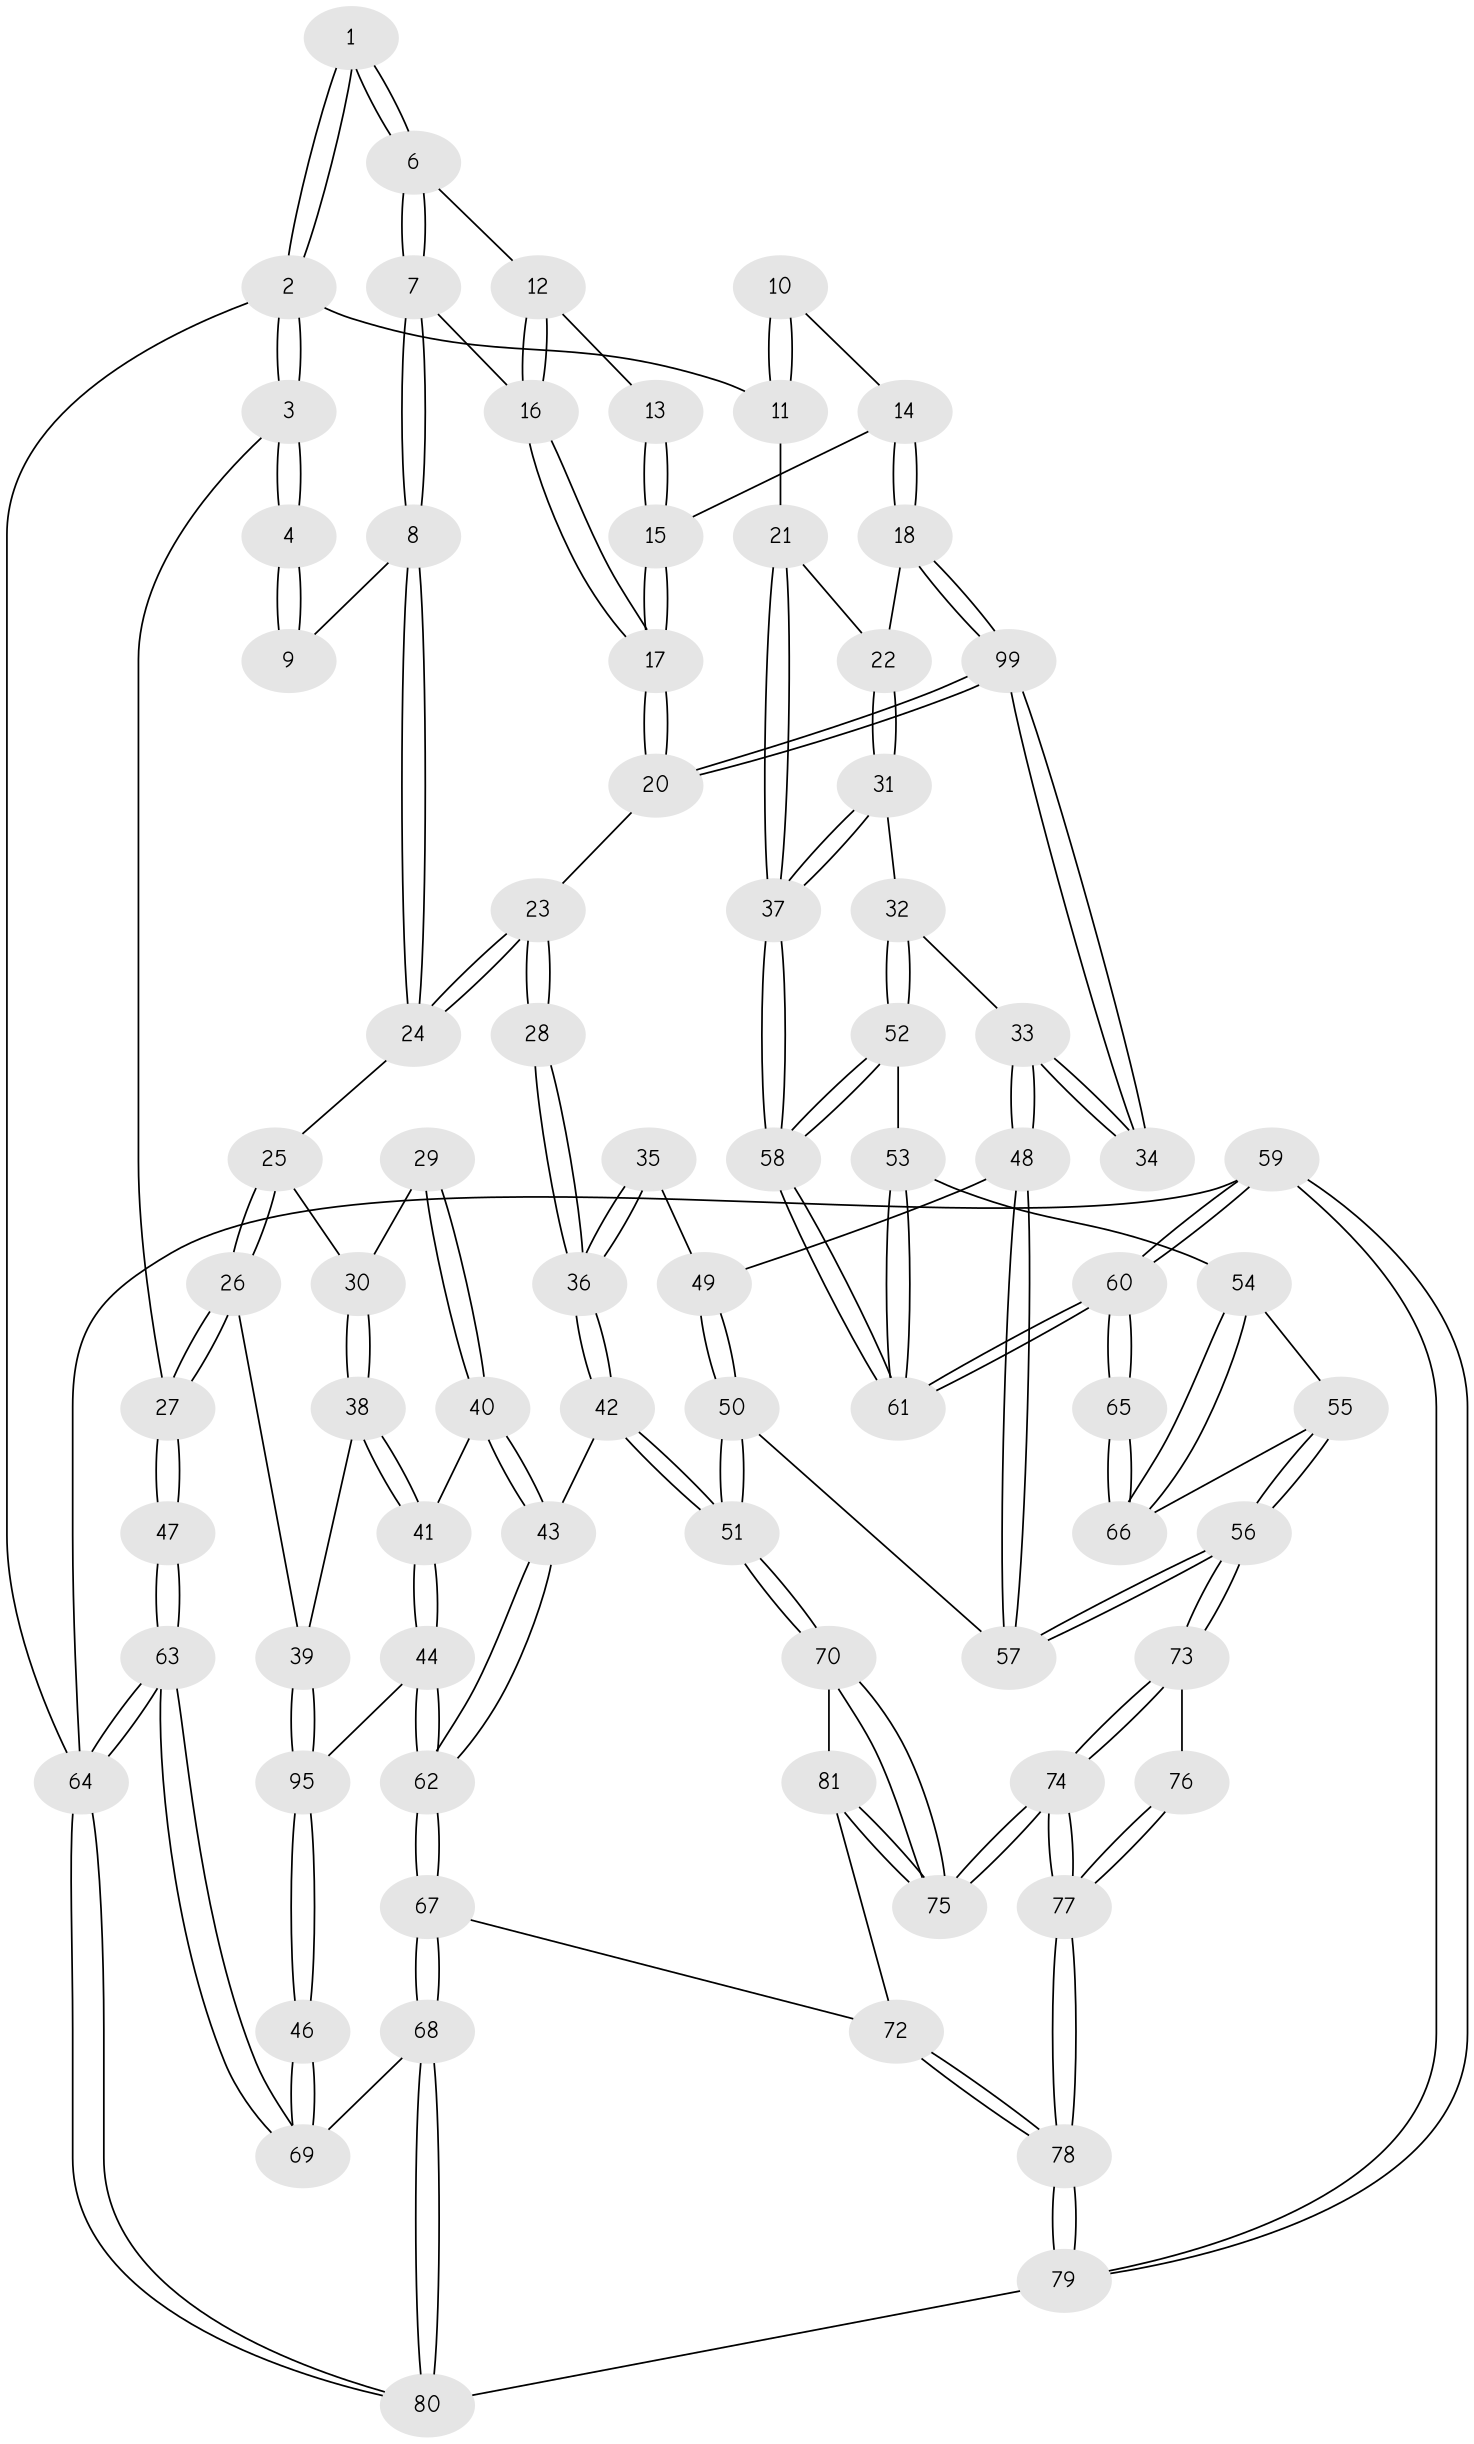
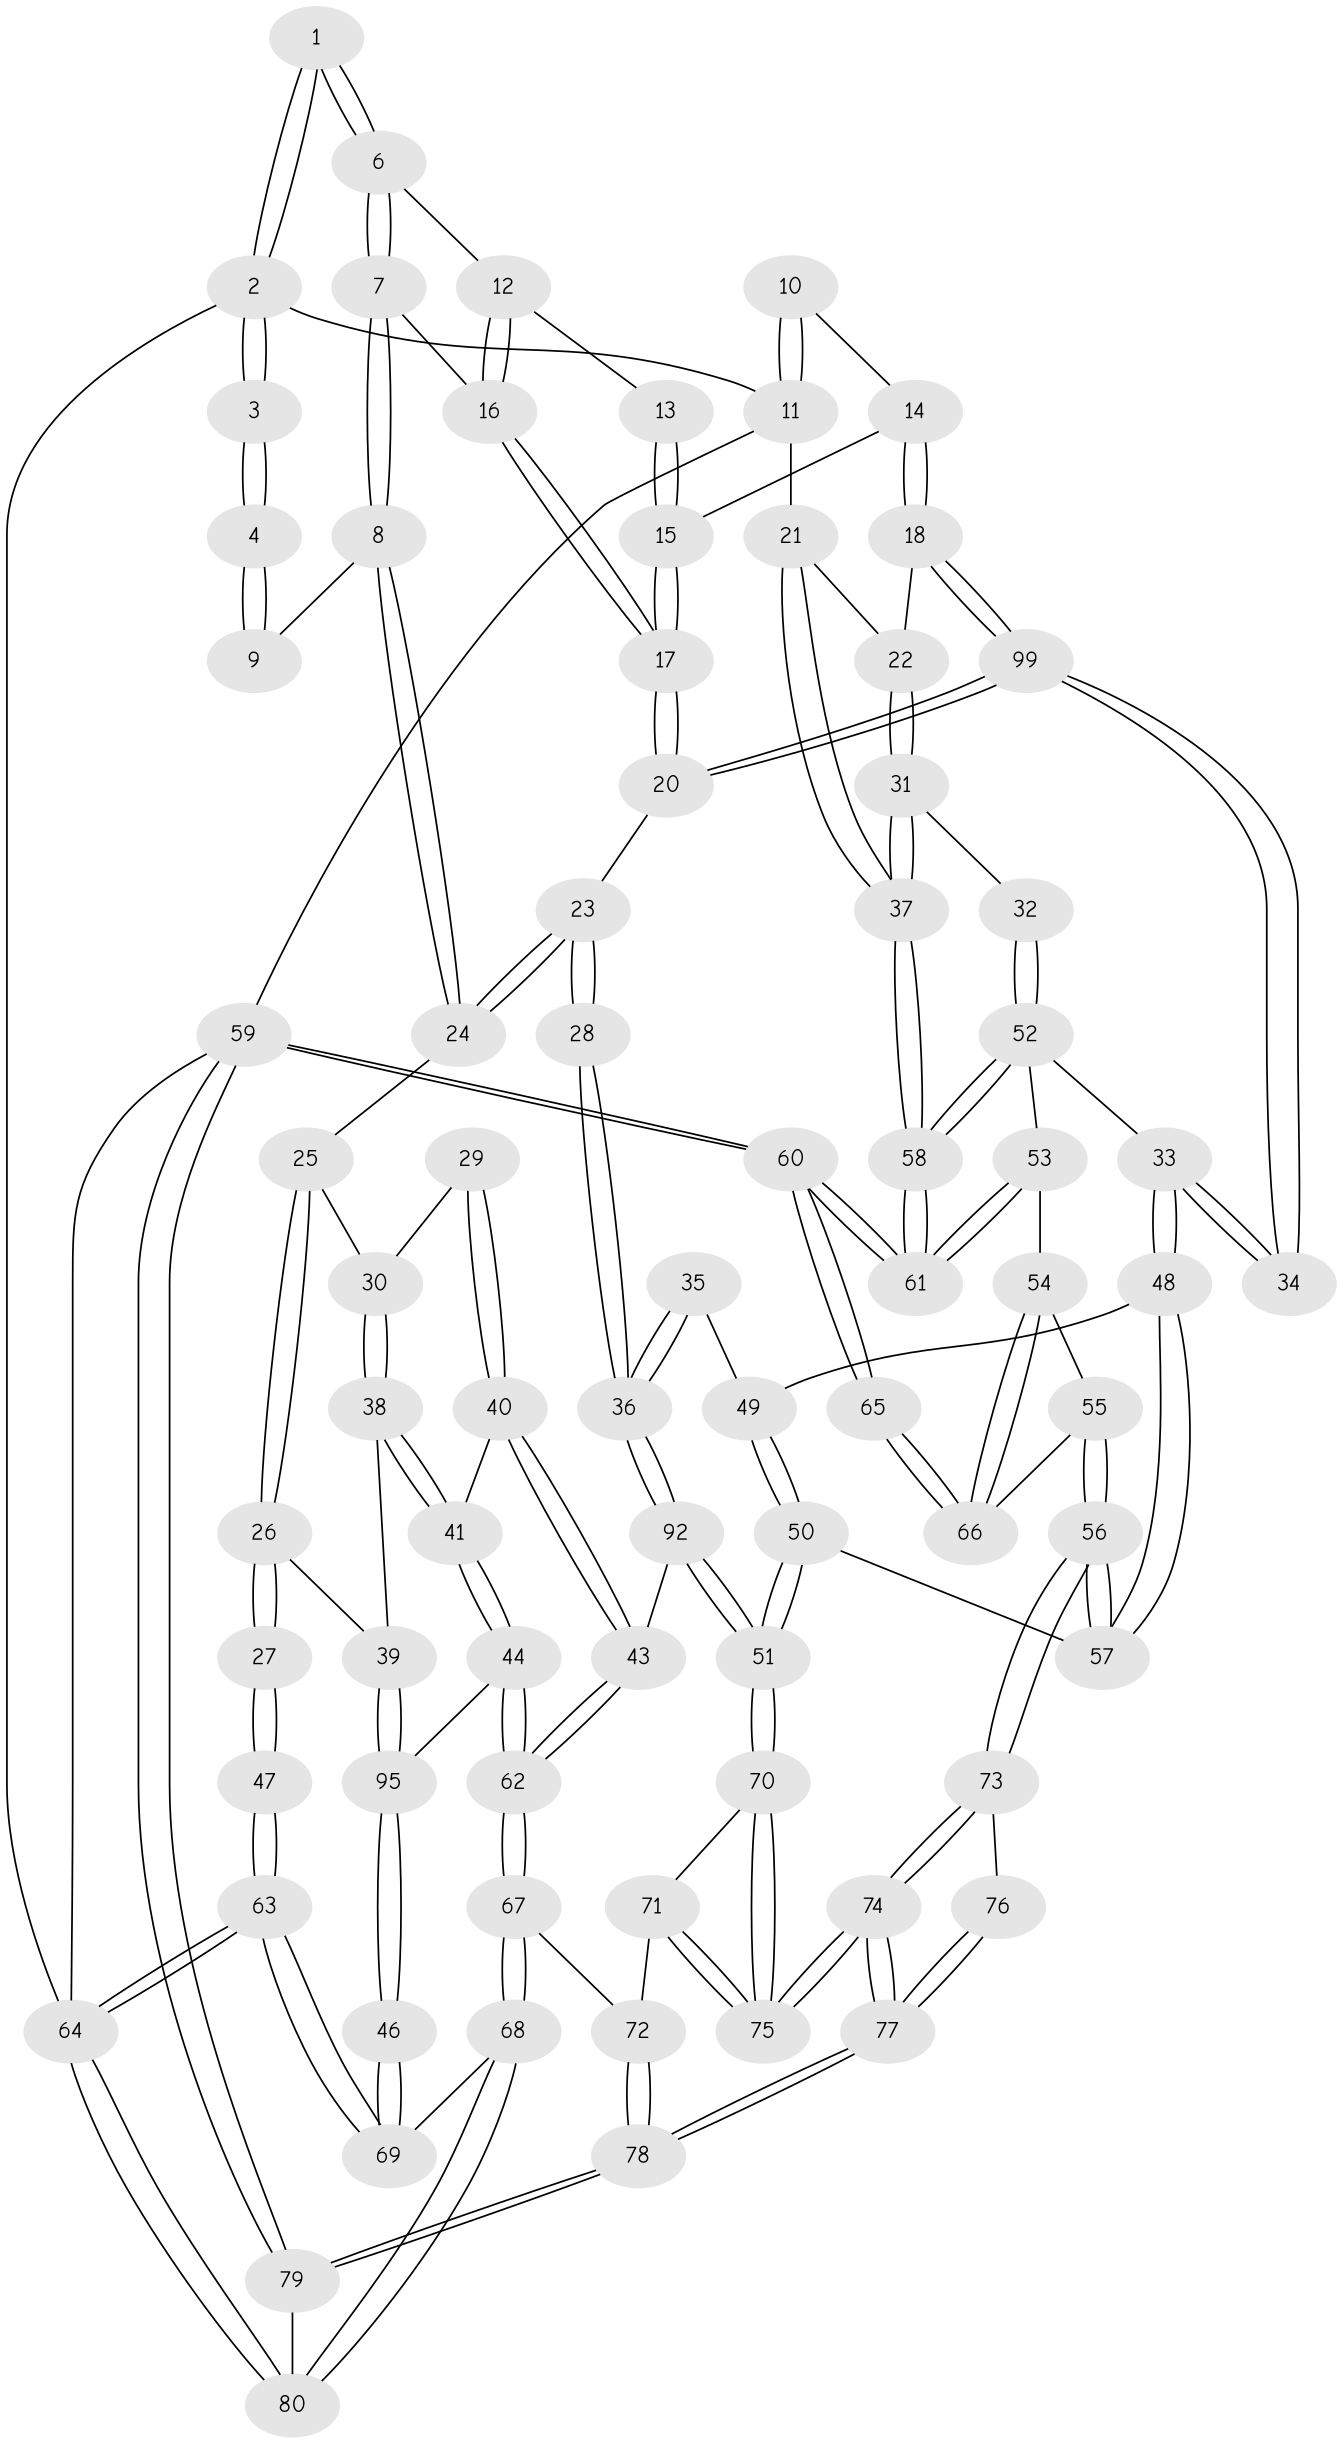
none -> (455, 670)
(138, 889) -> none
(960, 972) -> (1095, 1097)
(607, 1409) -> (677, 1533)
(829, 1782) -> (652, 1907)
